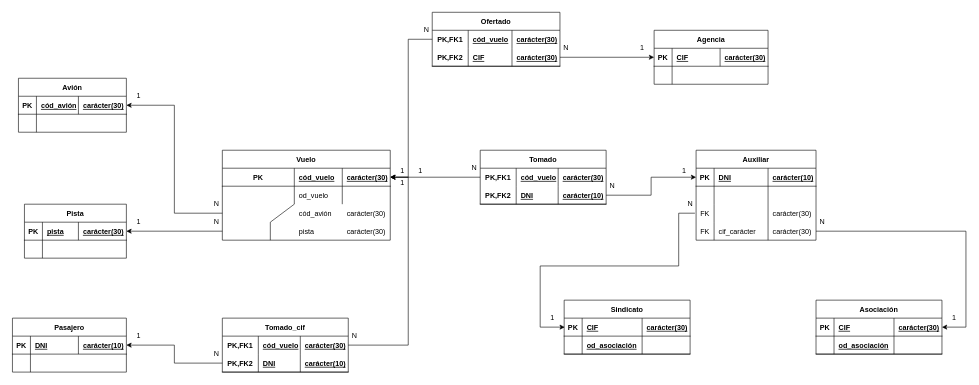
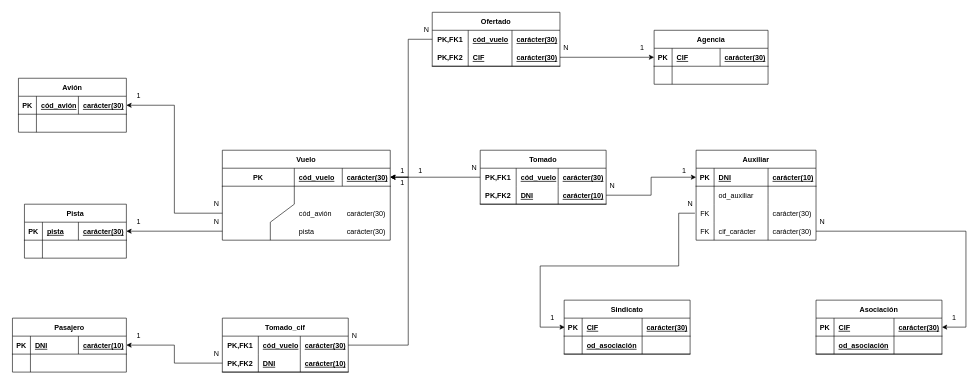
(318, 195) -> none
none -> (741, 195)
